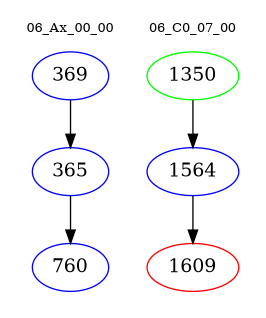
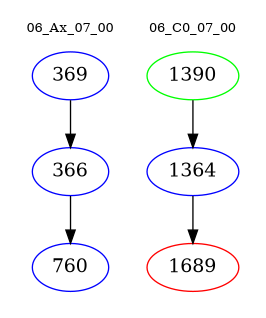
(71, 29) -> (71, 29)
(193, 76) -> (193, 76)
(71, 172) -> (71, 172)
(193, 172) -> (193, 172)
(193, 267) -> (193, 267)
